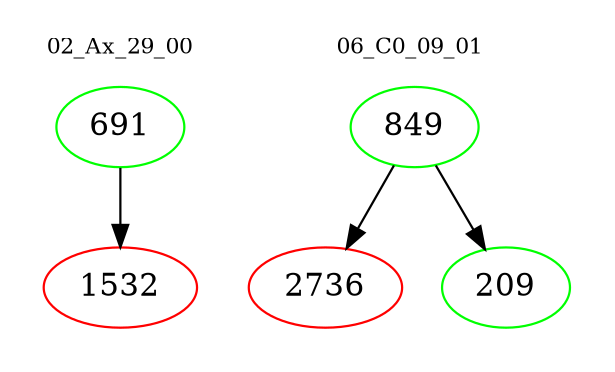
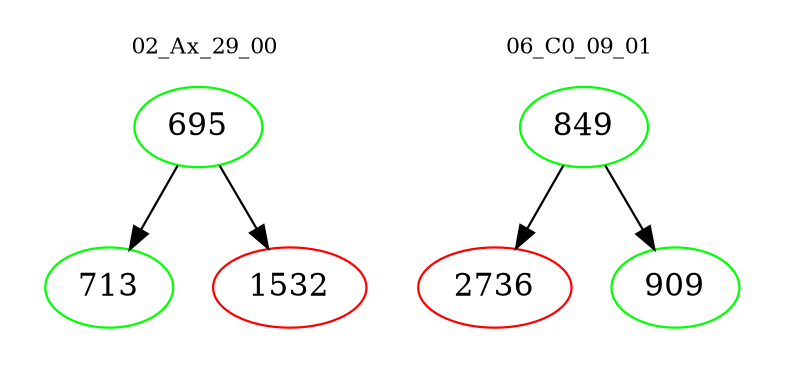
(120, 127) -> (198, 127)
none -> (109, 288)
(506, 288) -> (675, 288)
